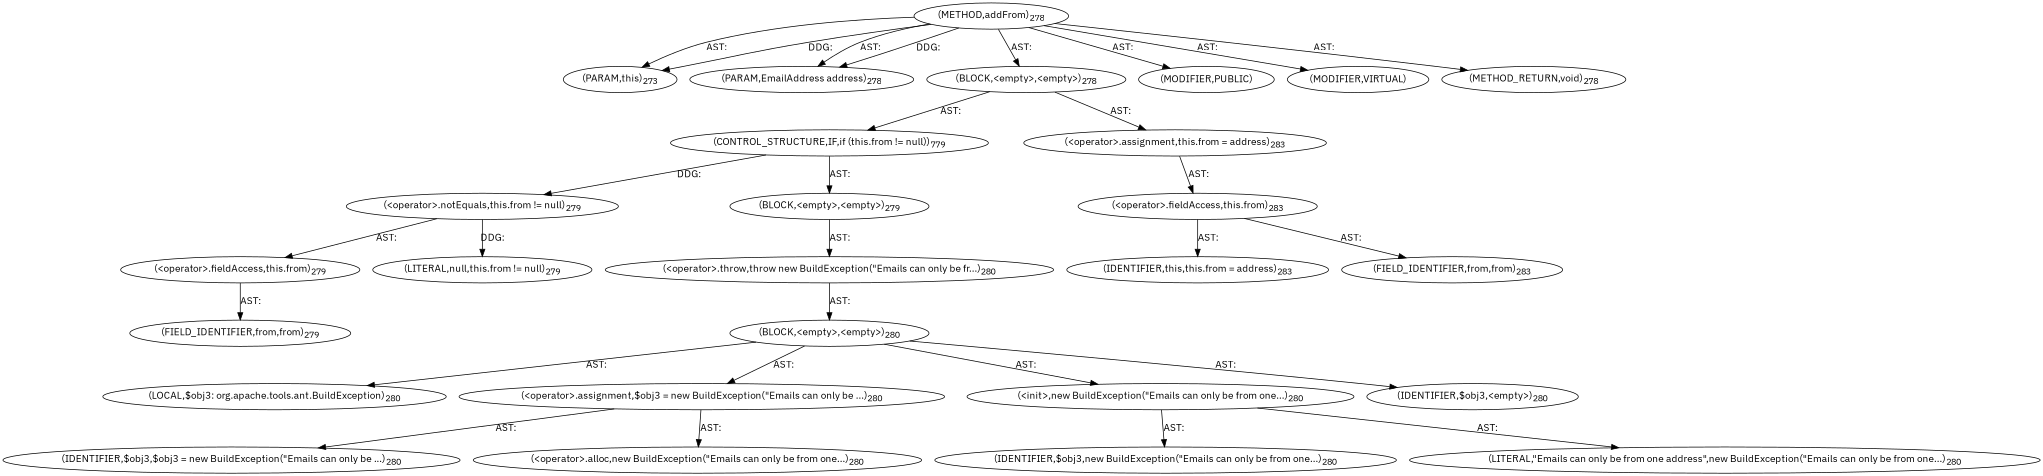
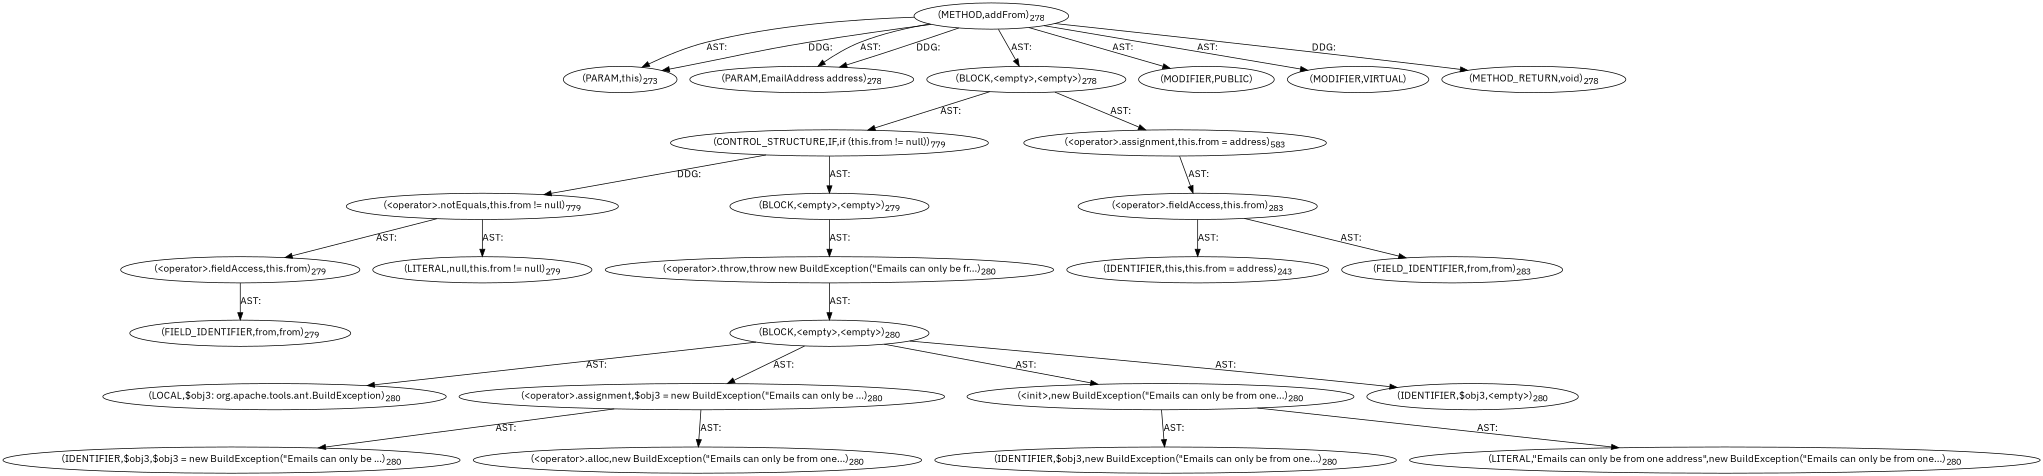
(1325, 48) -> (1325, 48)
(1278, 142) -> (1278, 142)
(573, 205) -> (573, 205)
(494, 238) -> (494, 238)
(1285, 269) -> (1285, 269)
